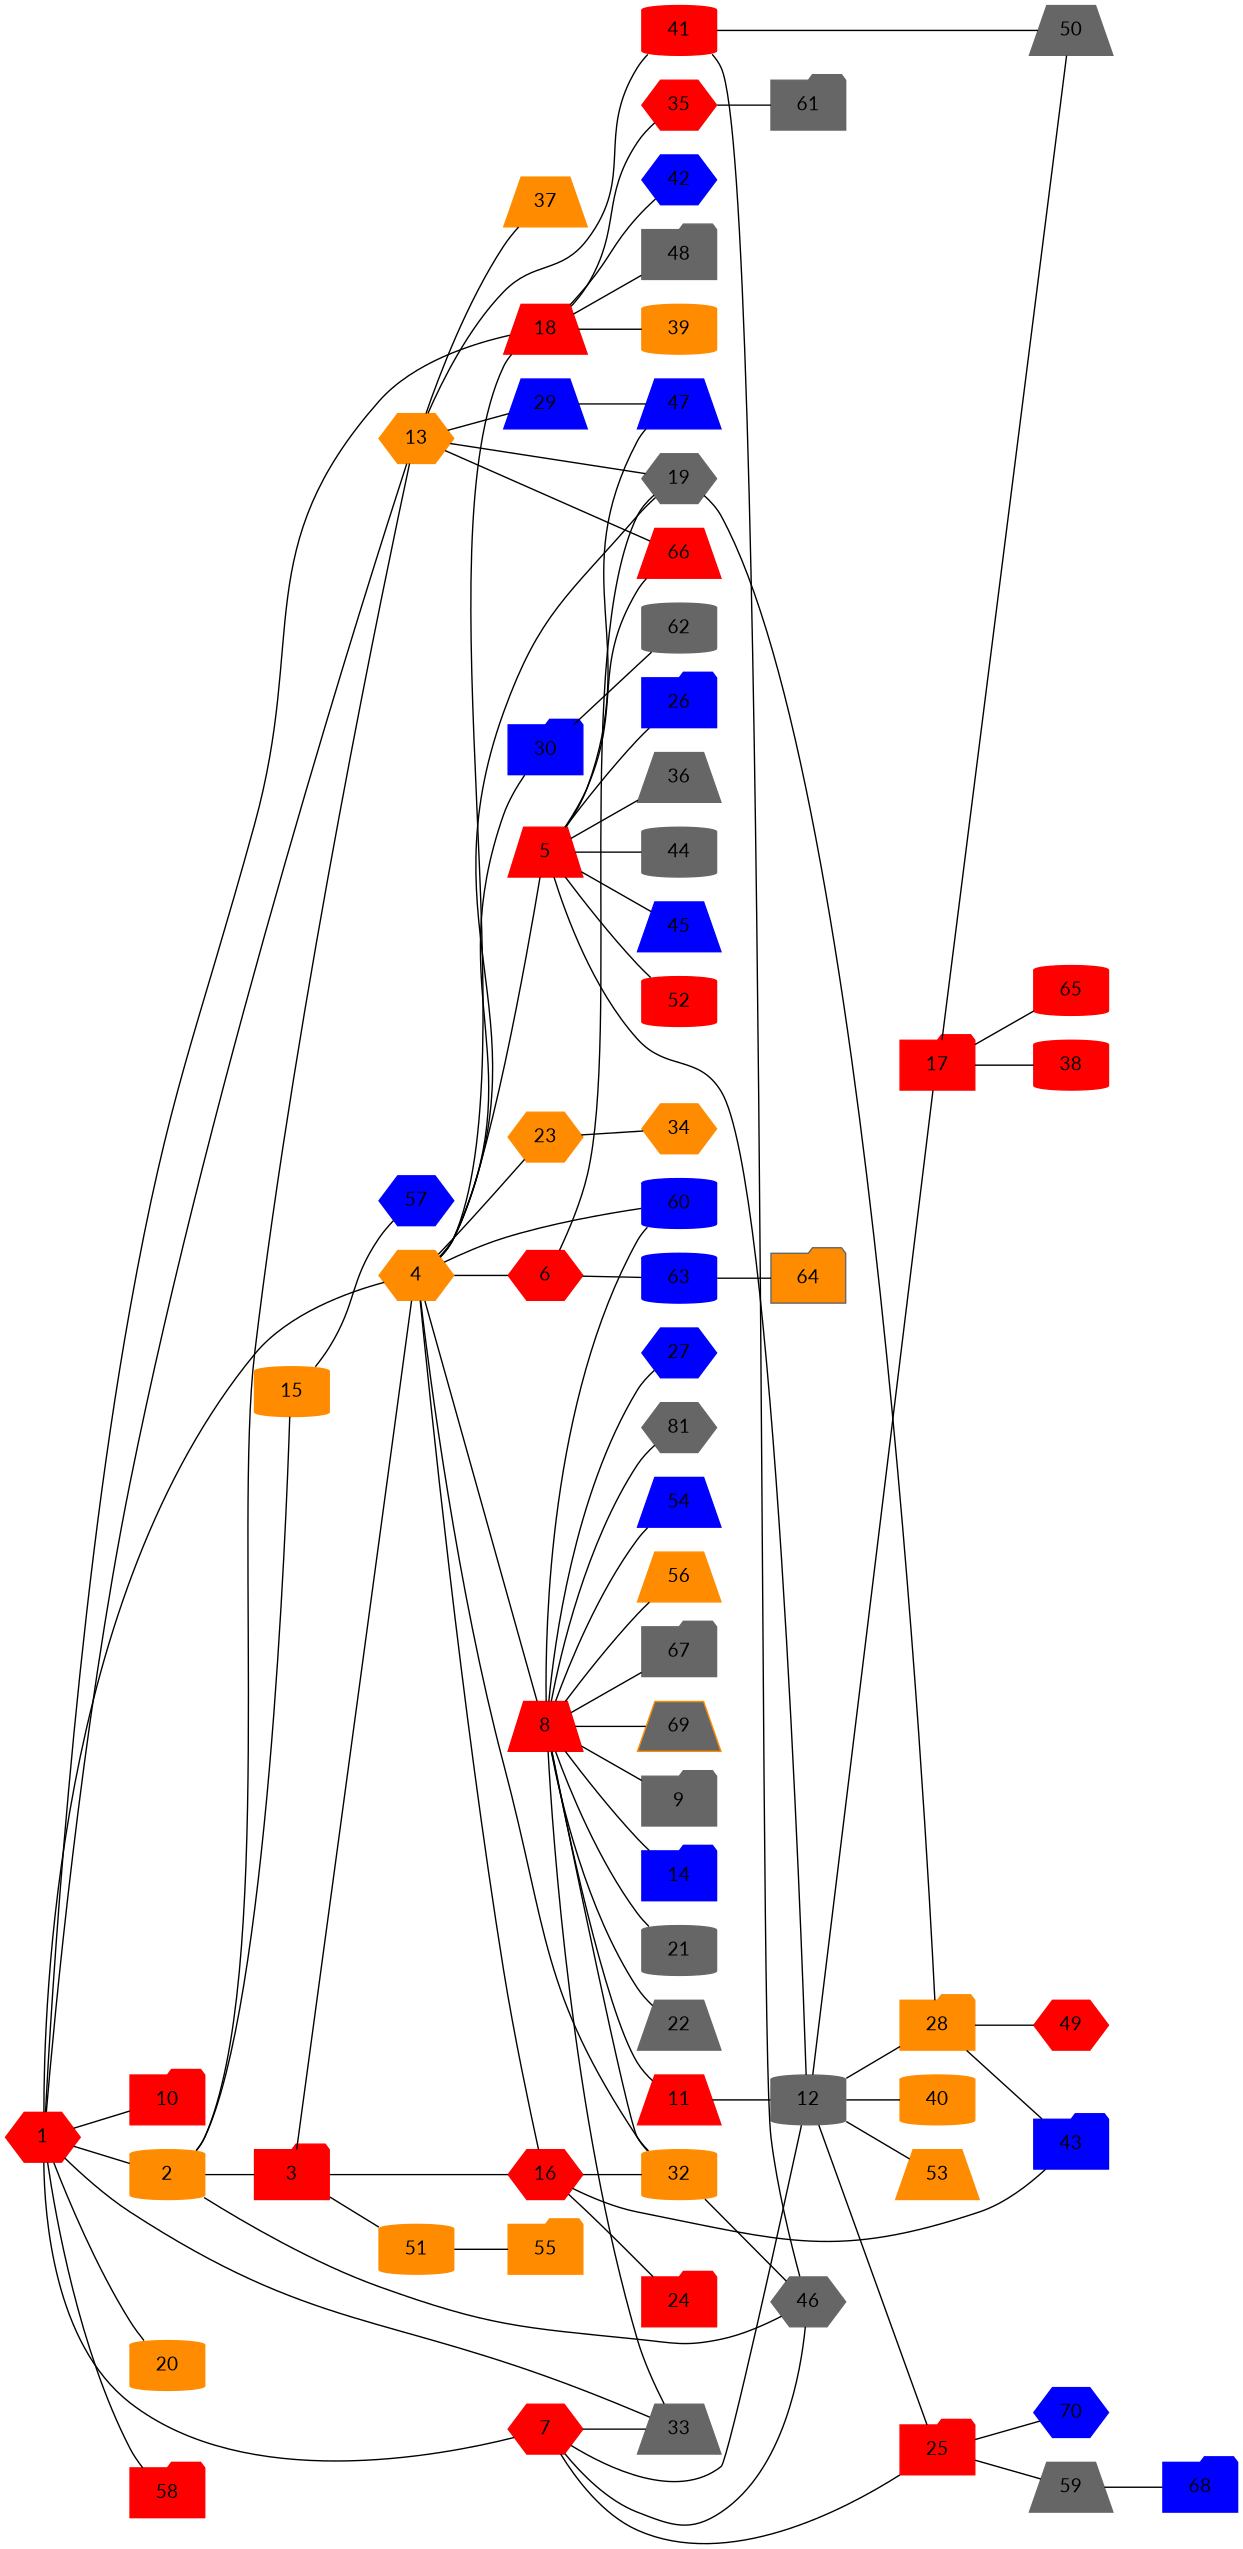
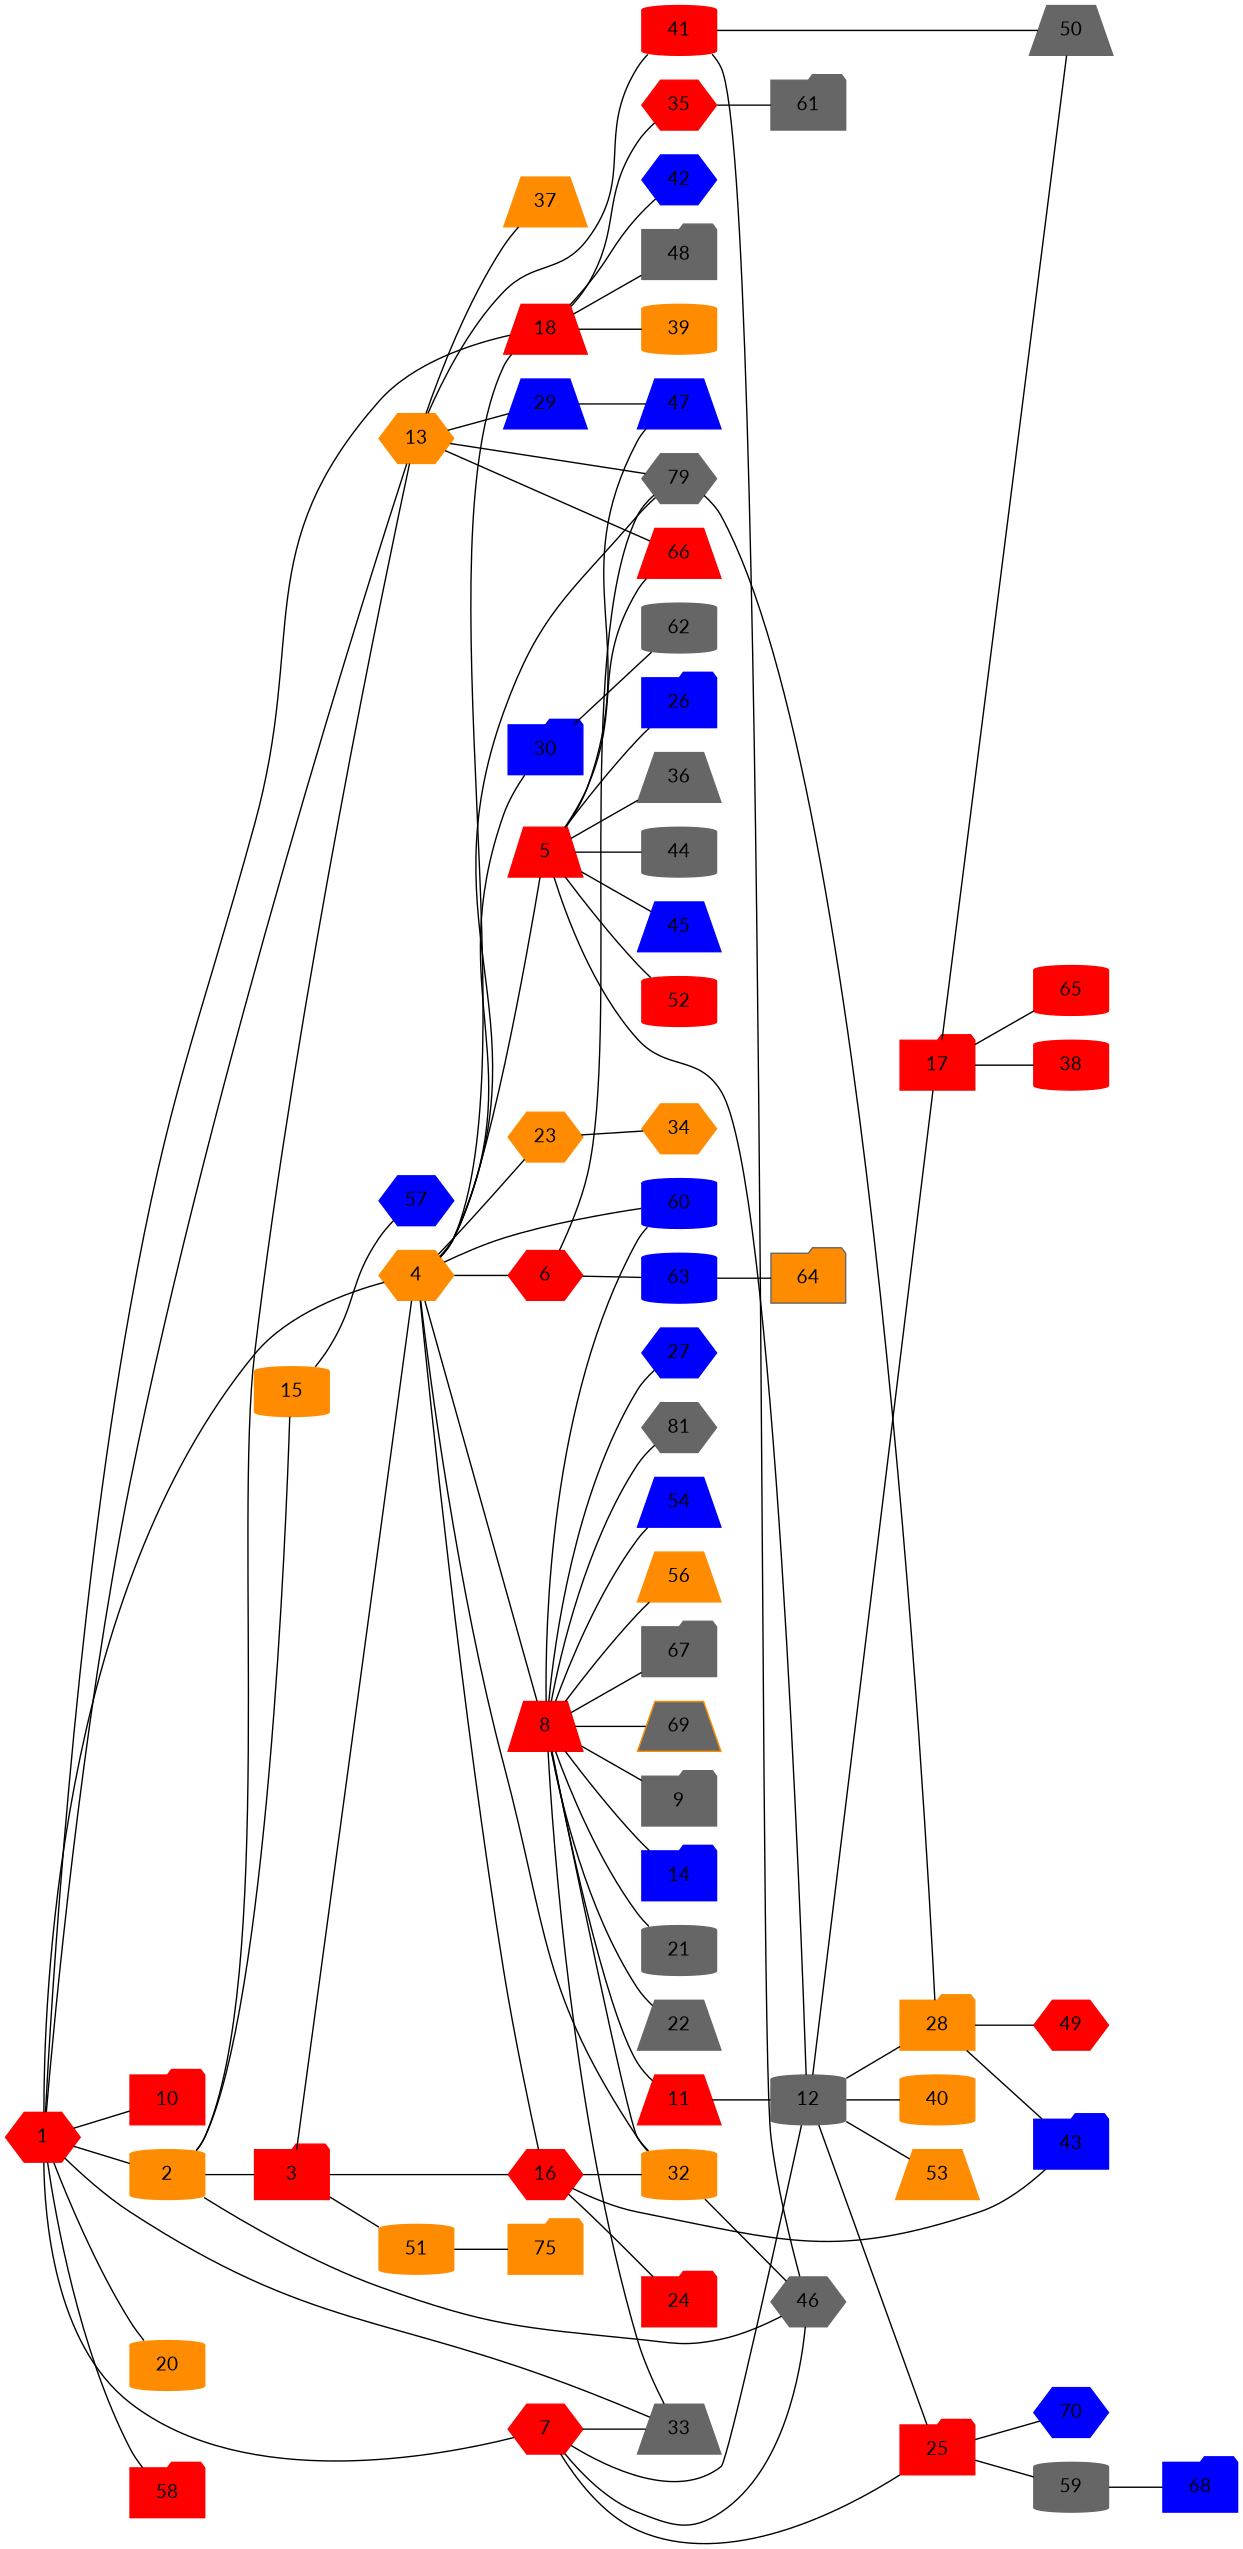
(679, 479) -> (679, 479)
(545, 2249) -> (545, 2249)
(1071, 2487) -> (1071, 2487)
